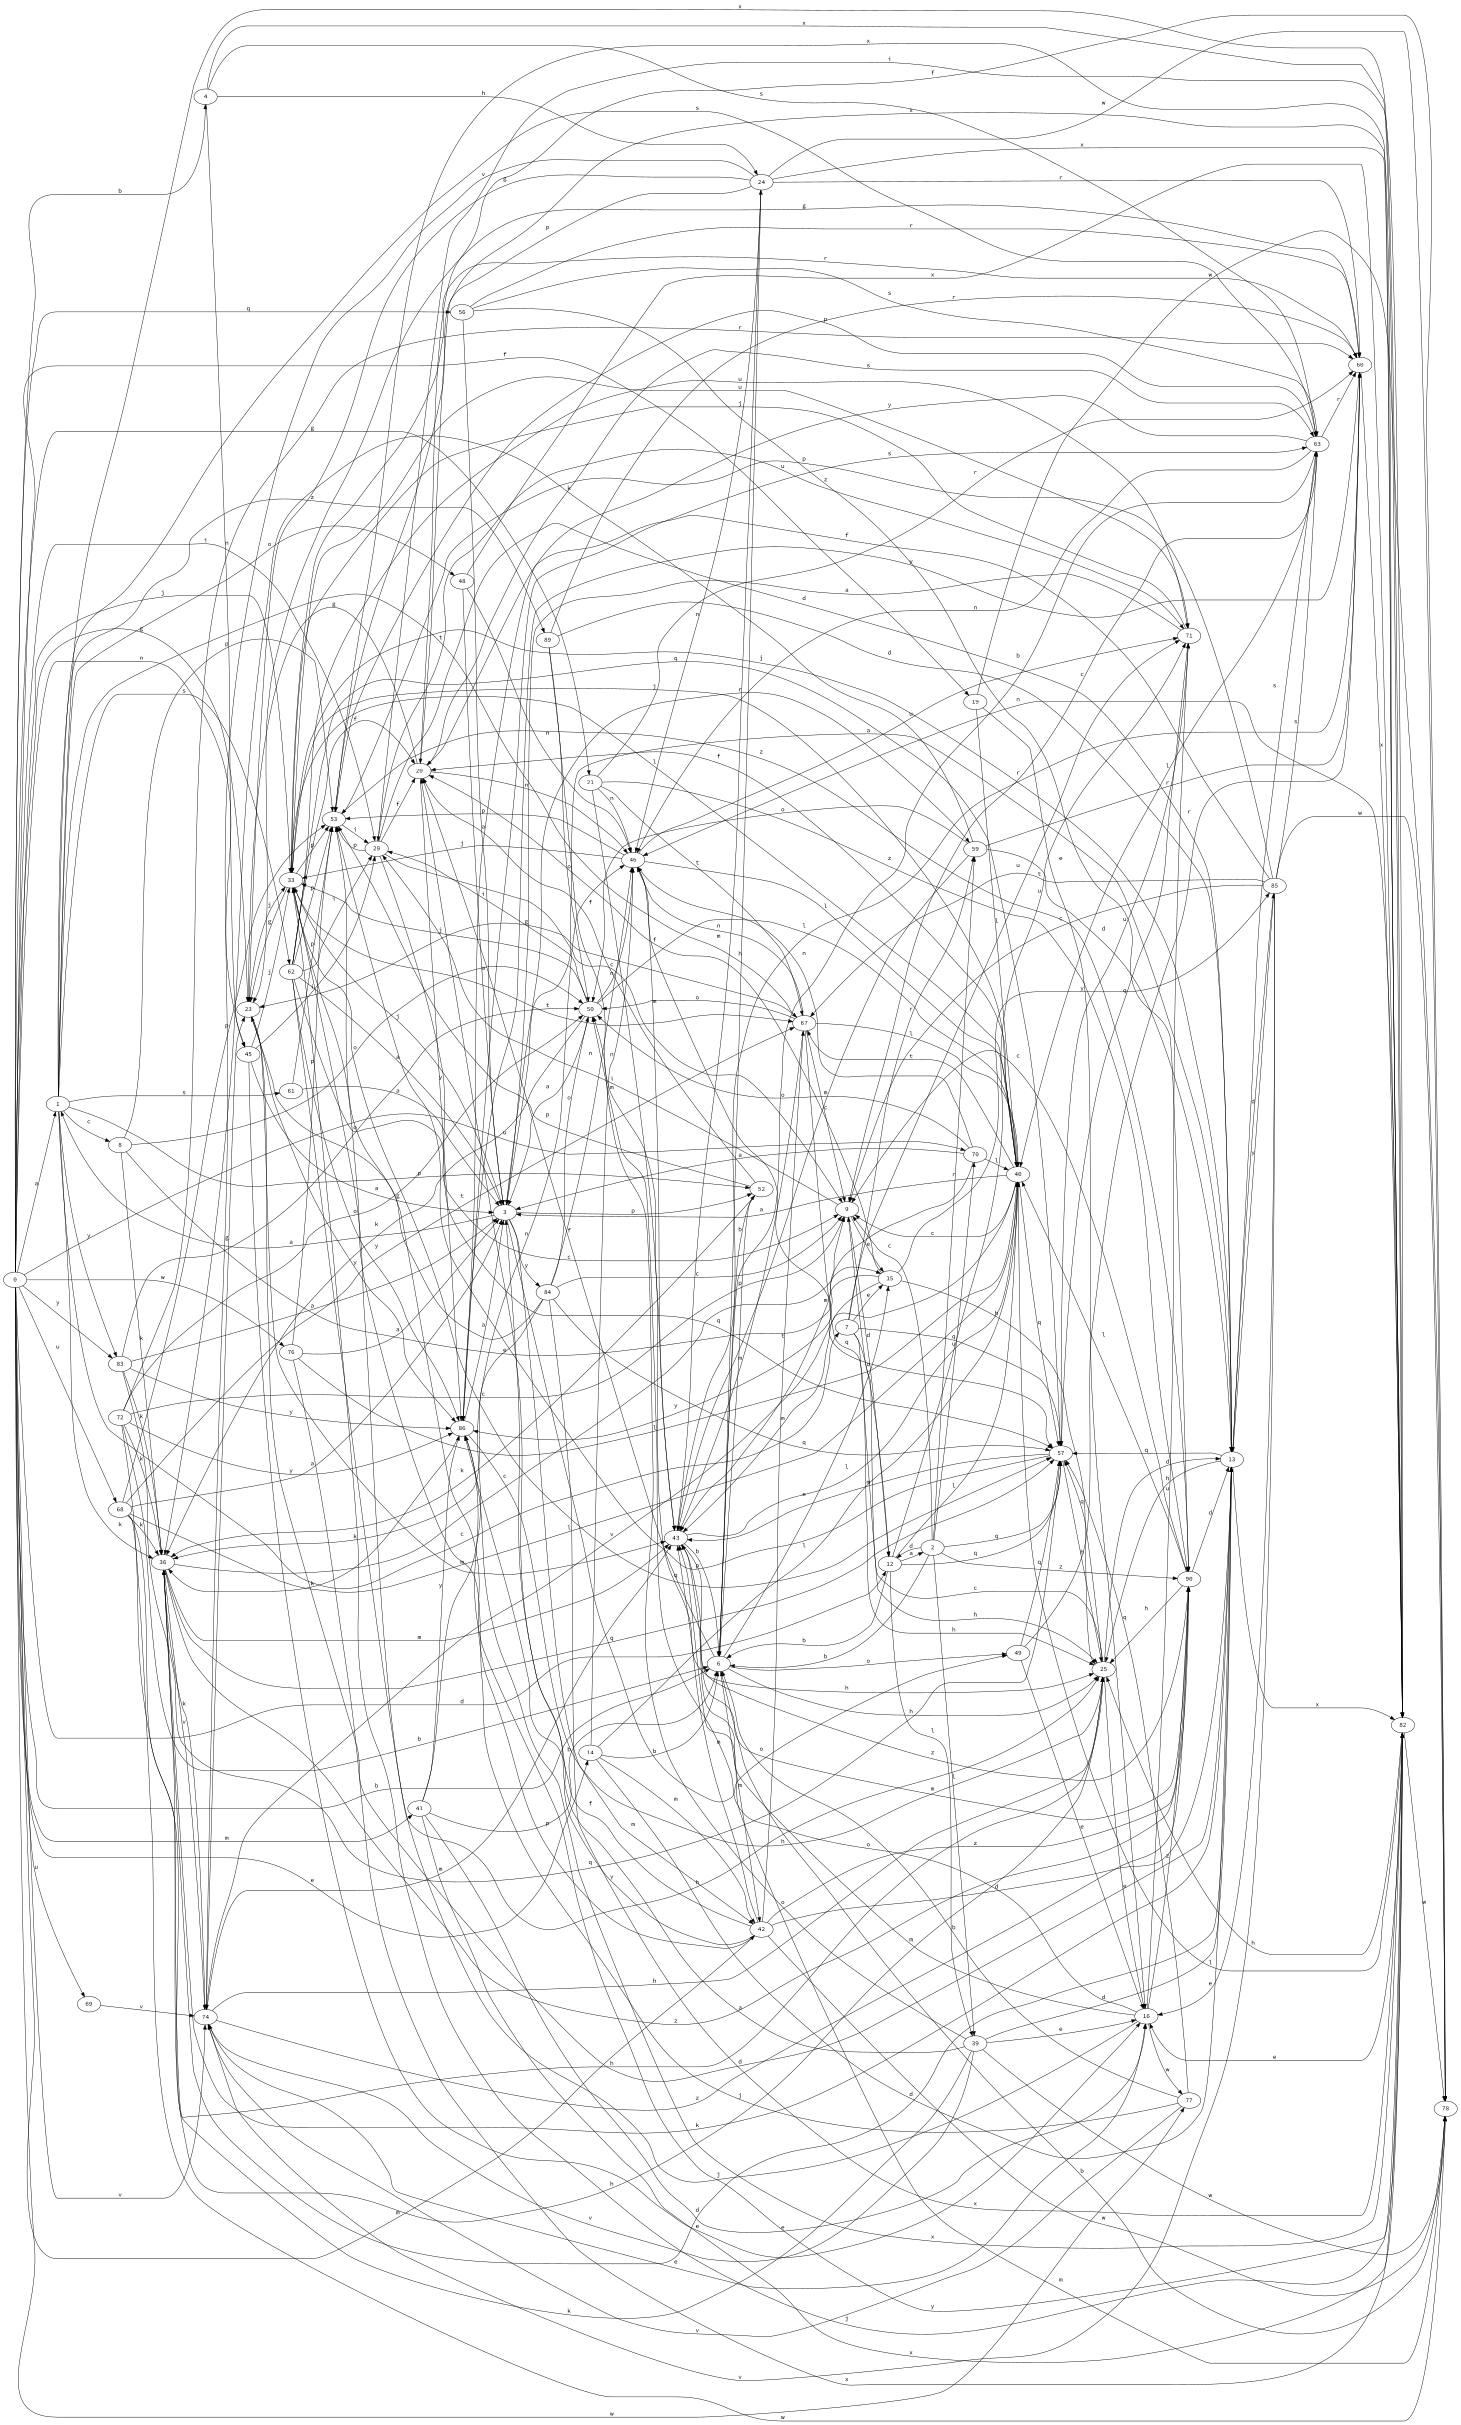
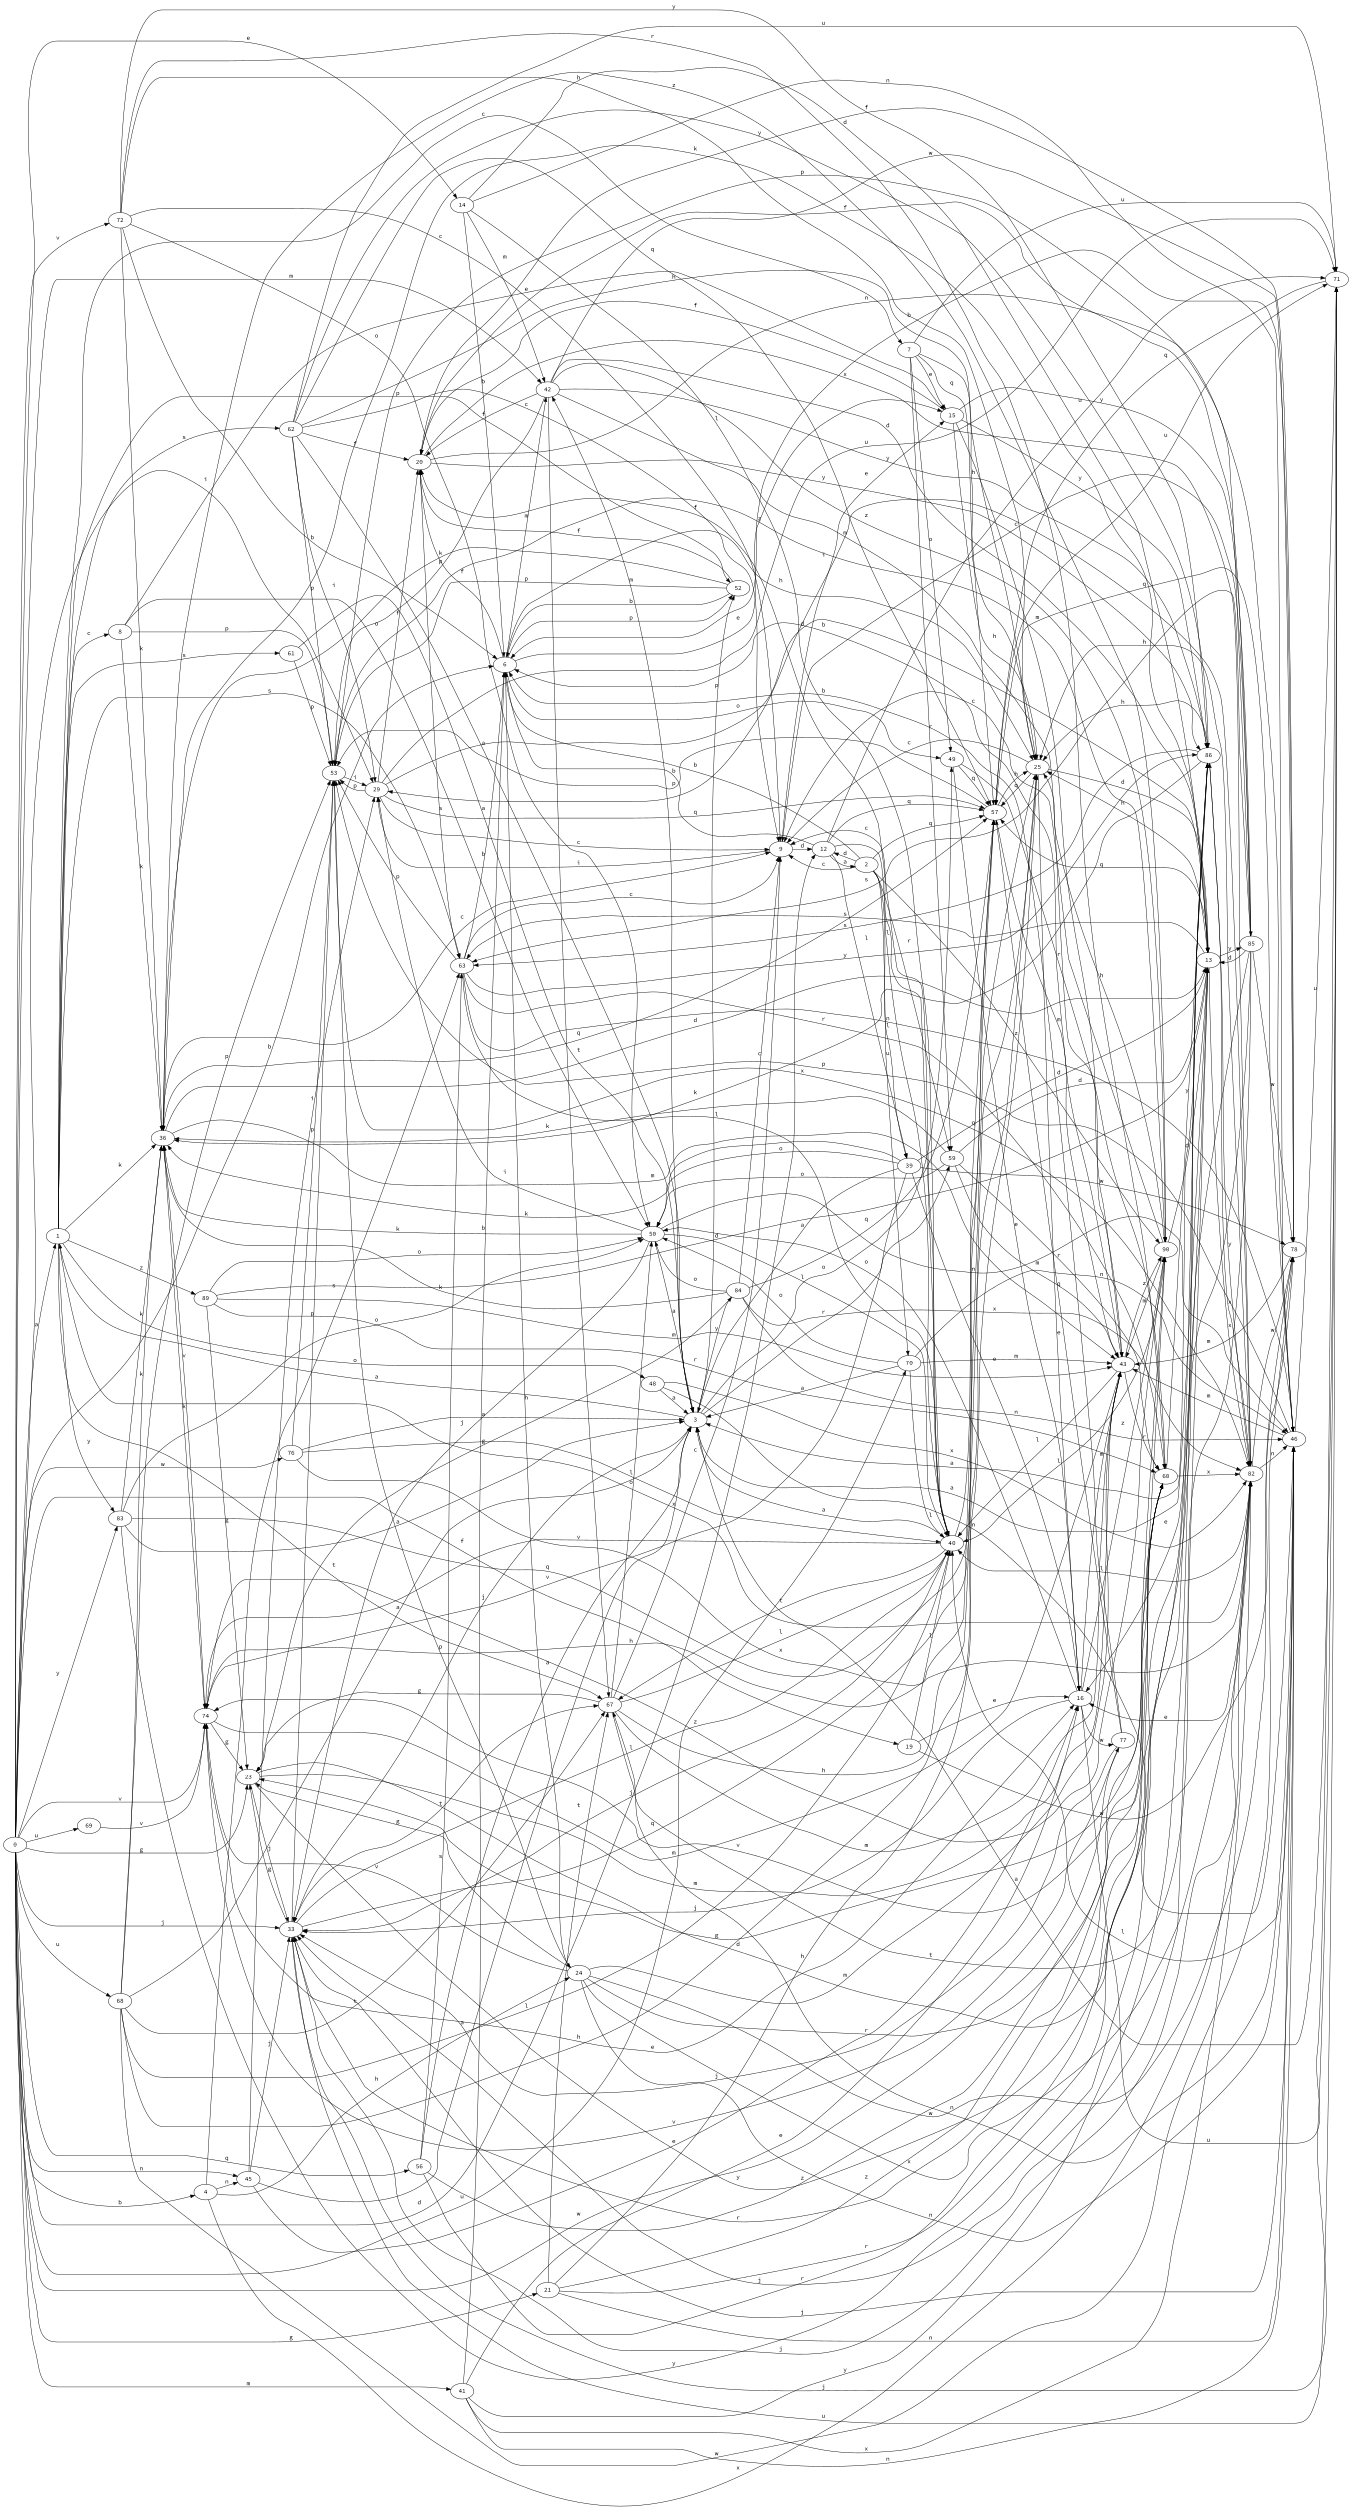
none -> (22, 598)
(274, 699) -> (227, 1536)
(878, 1441) -> (929, 543)
